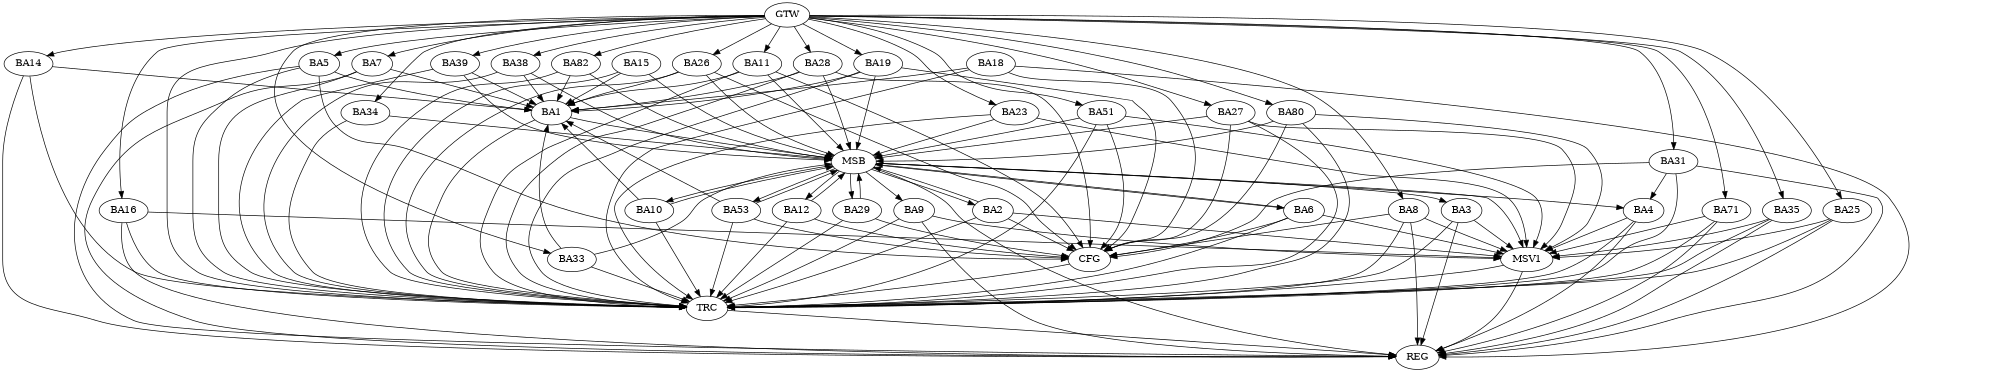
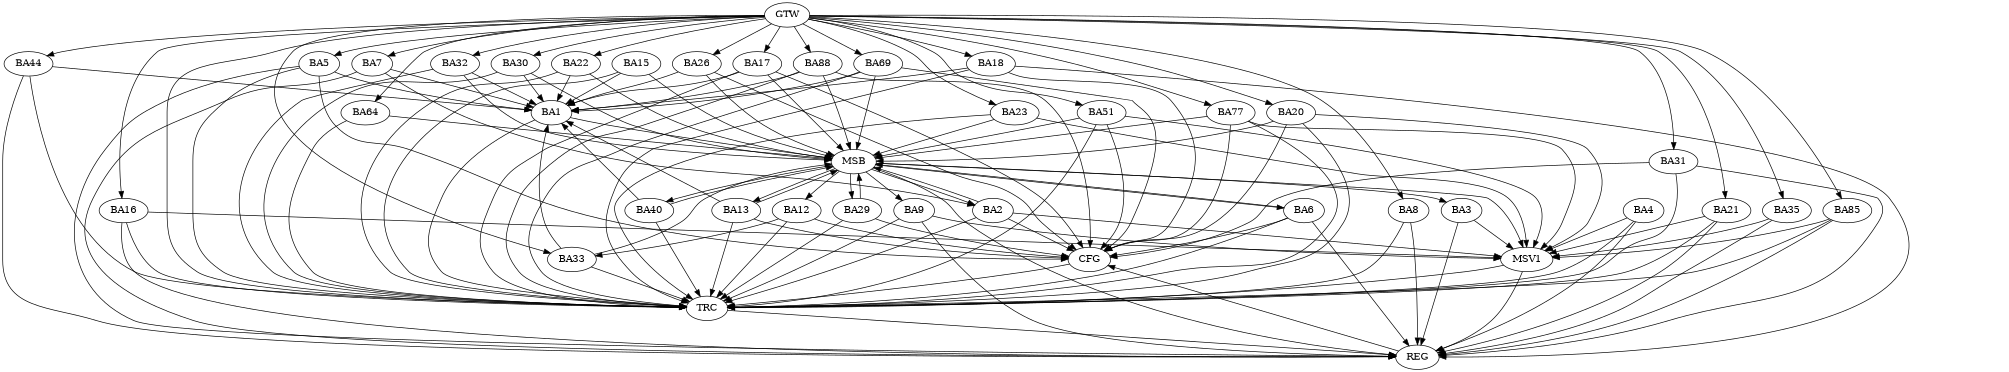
none -> (926, 44)
(29, 64) -> (29, 64)
(455, 64) -> (455, 64)
(515, 64) -> (515, 64)
(576, 64) -> (576, 64)
(757, 64) -> (757, 64)
(818, 64) -> (818, 64)
(878, 64) -> (878, 64)
(365, 113) -> (365, 113)
(1231, 113) -> (1231, 113)
(1291, 113) -> (1291, 113)
(1247, 182) -> none
(1660, 183) -> none
(826, 190) -> (691, 240)
(408, 210) -> none
(649, 211) -> (649, 211)
(736, 211) -> (736, 211)
(1726, 211) -> (1726, 211)
(1847, 211) -> (1847, 211)
(1273, 231) -> (1257, 309)
(1405, 233) -> (1356, 278)
(1463, 234) -> none
(277, 280) -> (684, 169)
(1103, 296) -> none
(1259, 296) -> none
